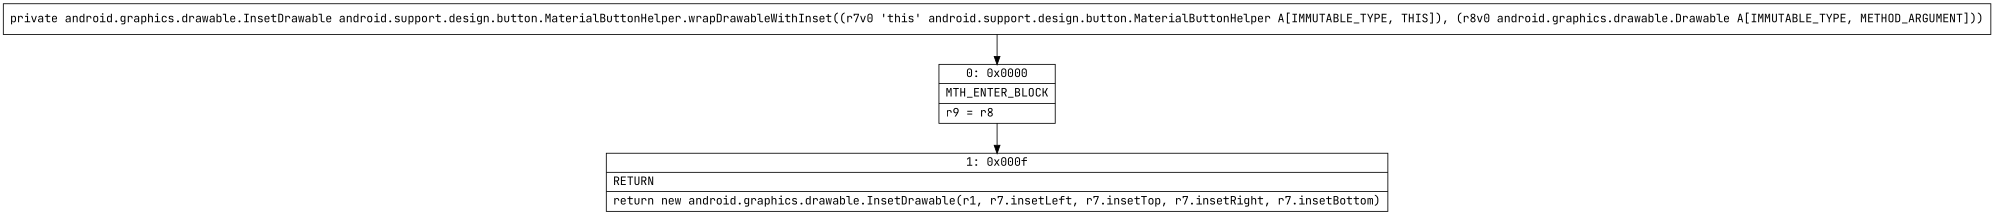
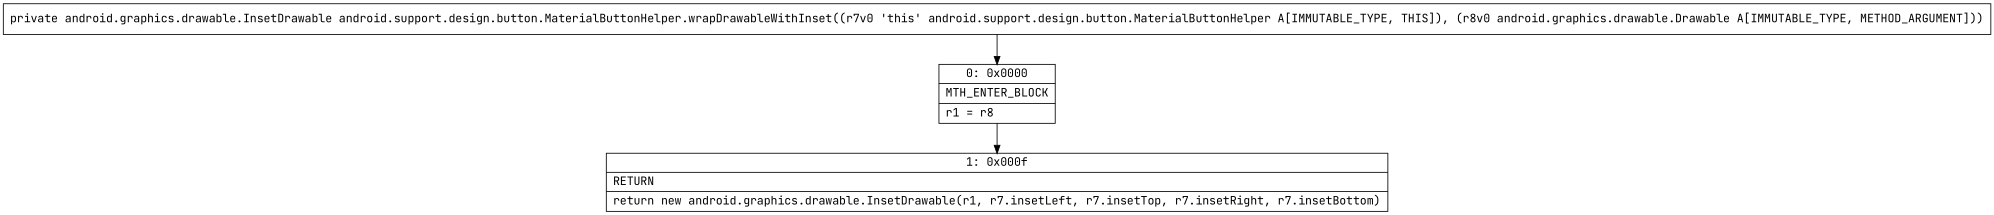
(970, 113) -> (970, 113)
